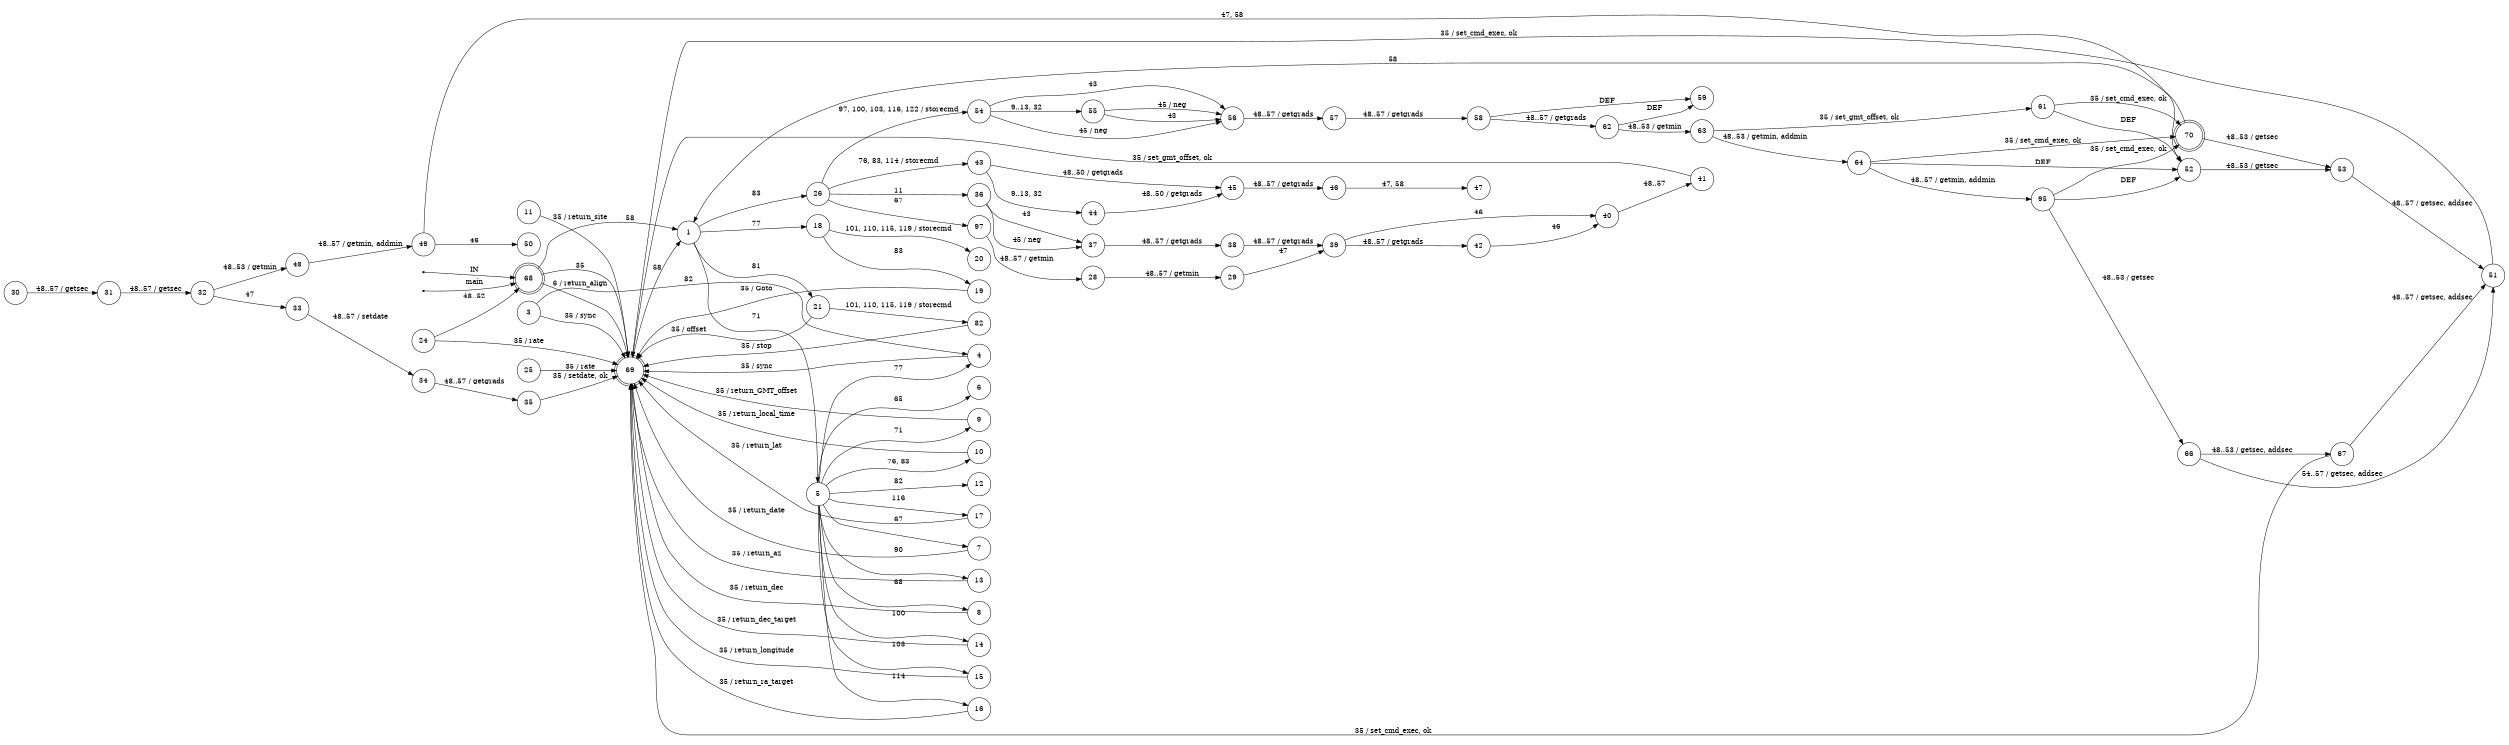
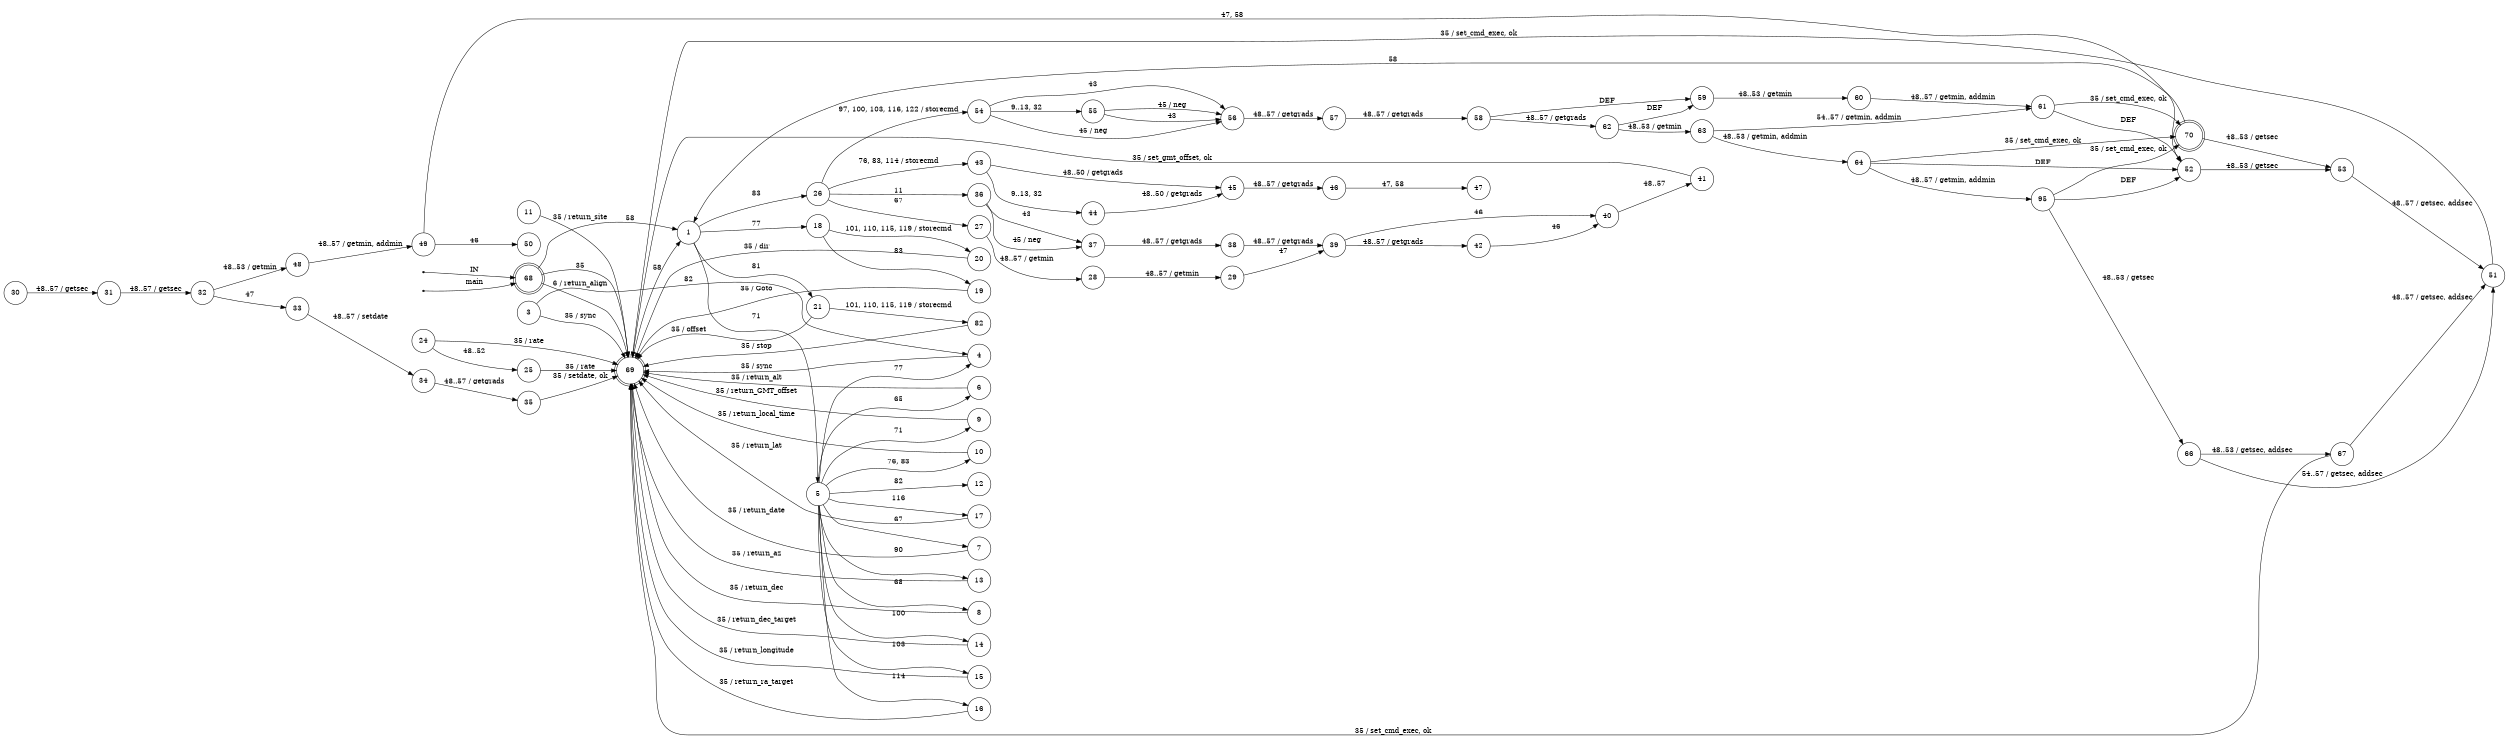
none -> (1859, 98)
(1859, 118) -> (1859, 118)
(979, 227) -> (979, 227)
none -> (775, 251)
(477, 317) -> (471, 364)
none -> (808, 386)
